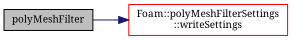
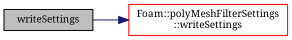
(48, 20) -> (48, 20)
